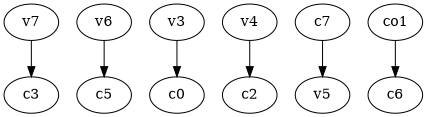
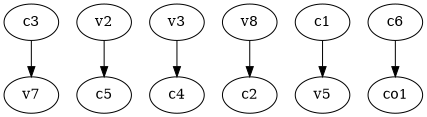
(104, 22) -> (104, 22)
(250, 22) -> (250, 22)
(323, 22) -> (323, 22)
(31, 54) -> (31, 54)
(395, 54) -> (395, 54)
(177, 95) -> (177, 95)
